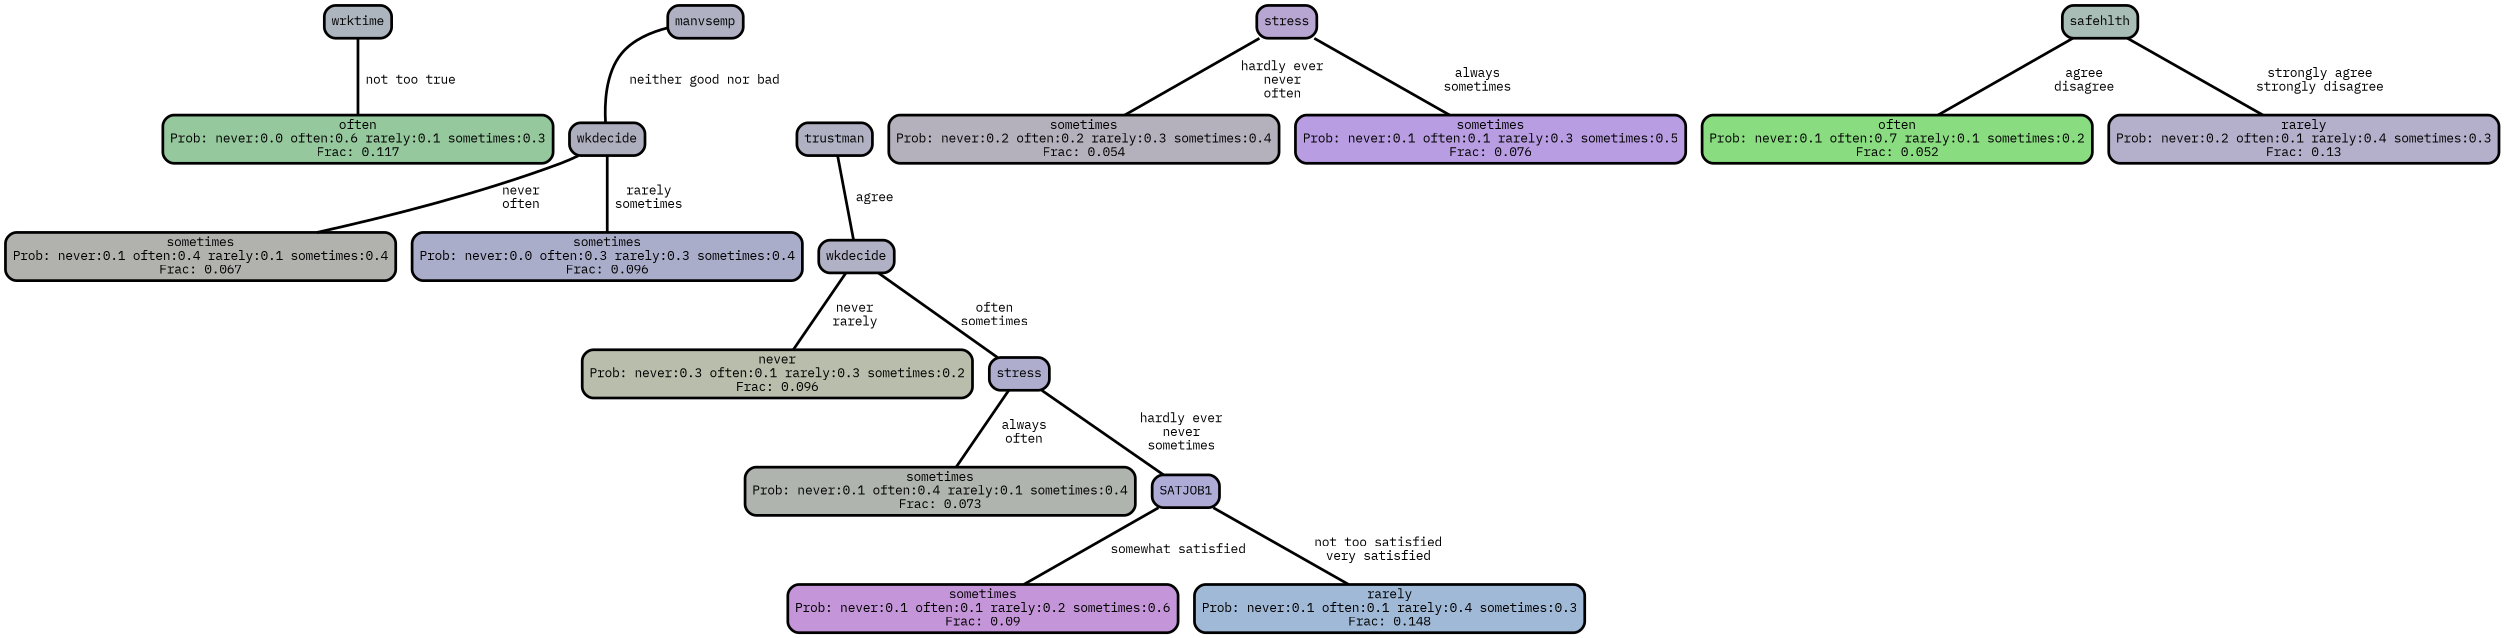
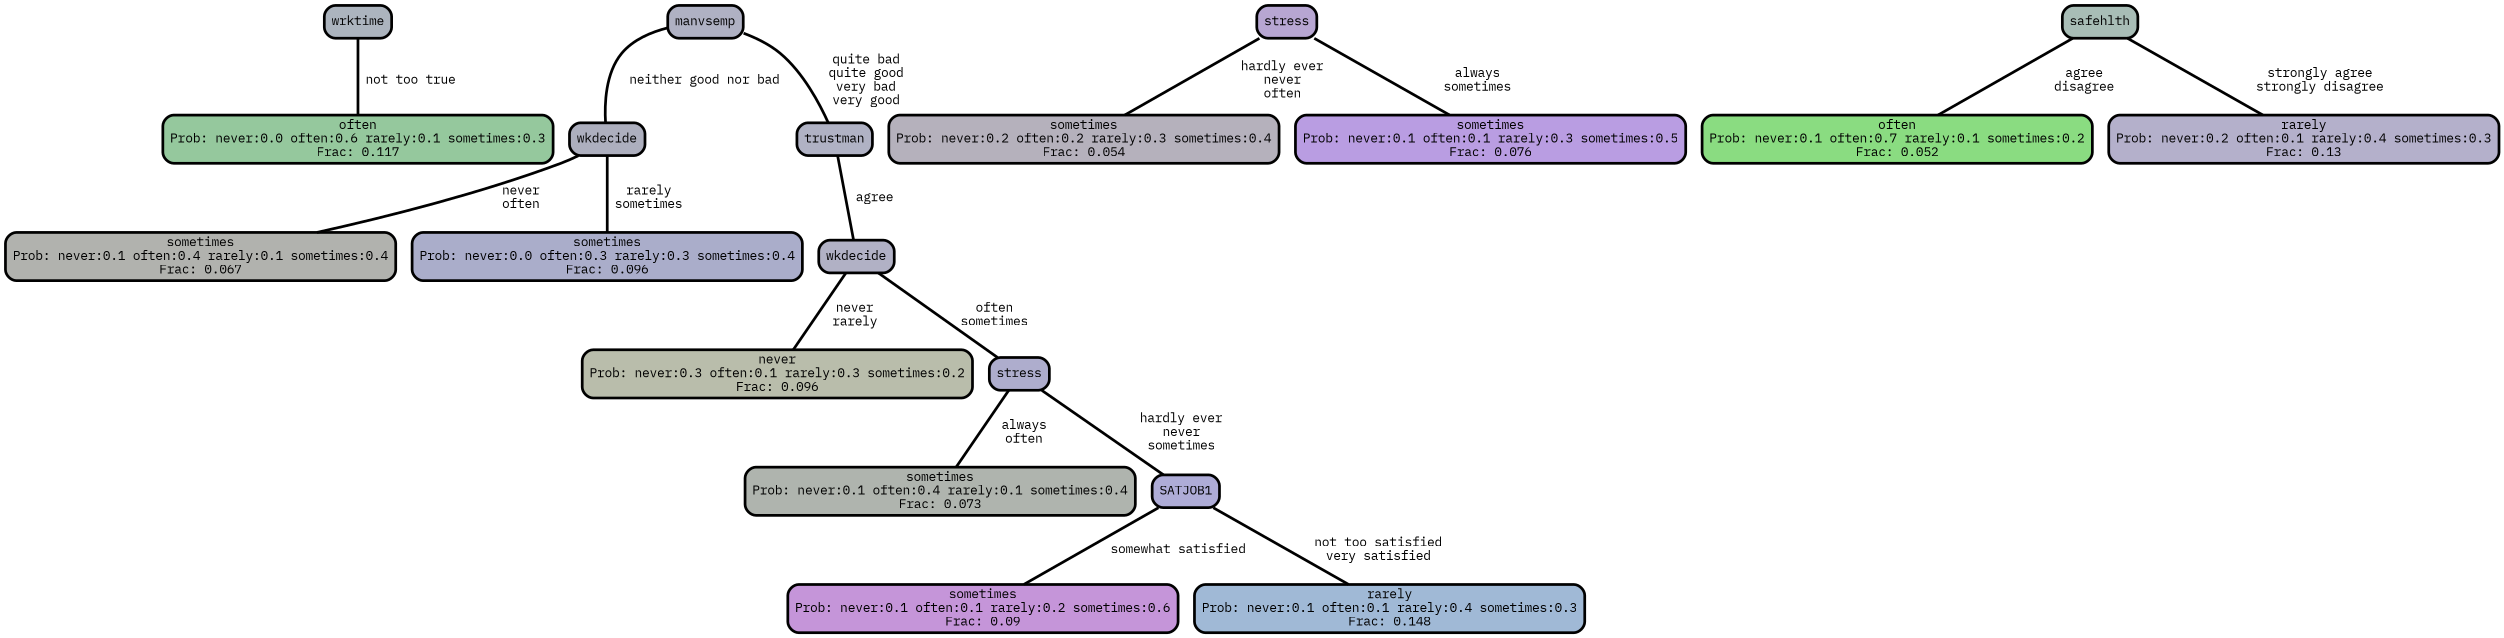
none -> (795, 69)
